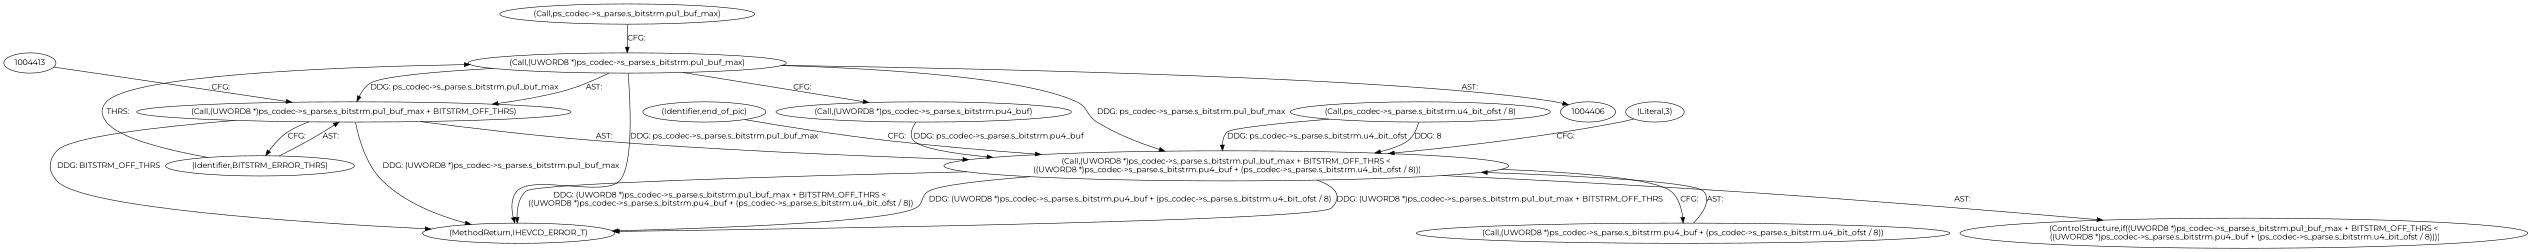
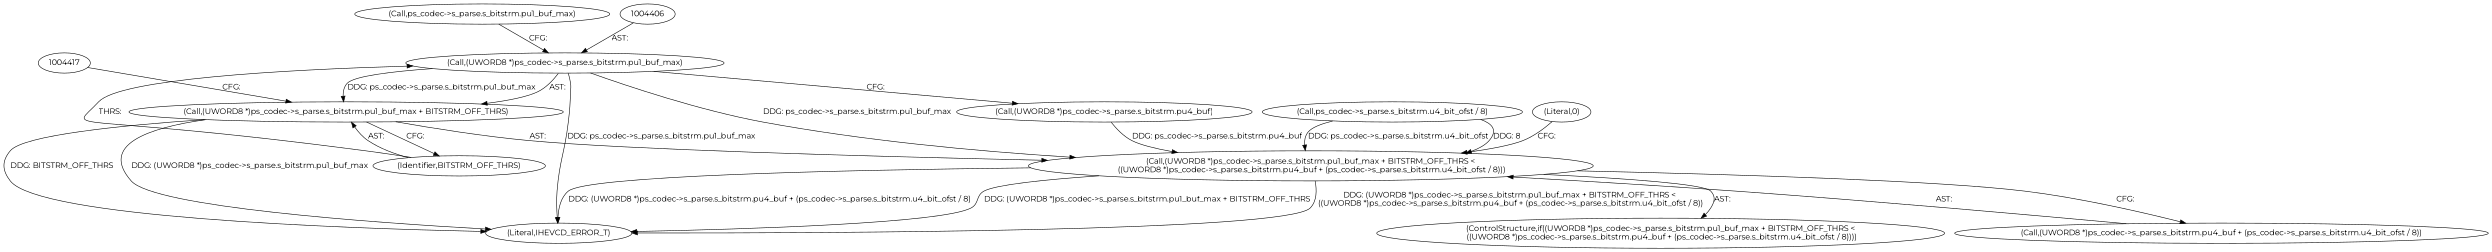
(30, 63) -> (64, 63)
(1173, 75) -> (610, 36)
(704, 112) -> none
(1655, 112) -> (1562, 112)
(260, 166) -> (459, 166)
(519, 233) -> (559, 233)
